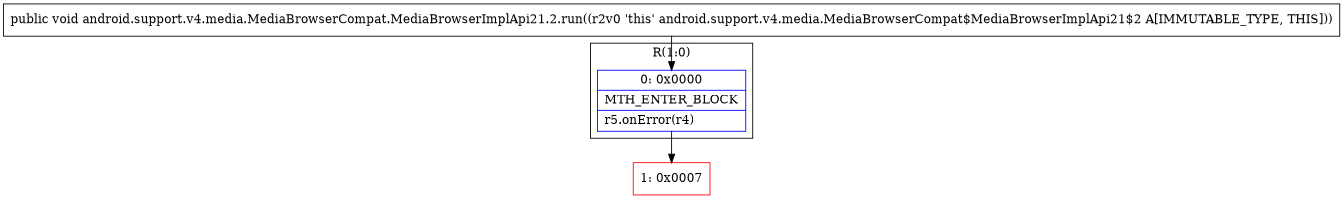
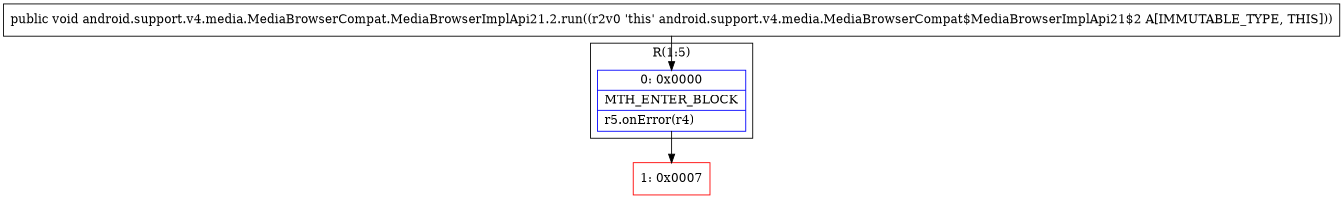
(672, 53) -> (672, 53)
